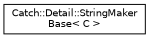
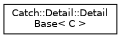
(75, 19) -> (60, 19)
